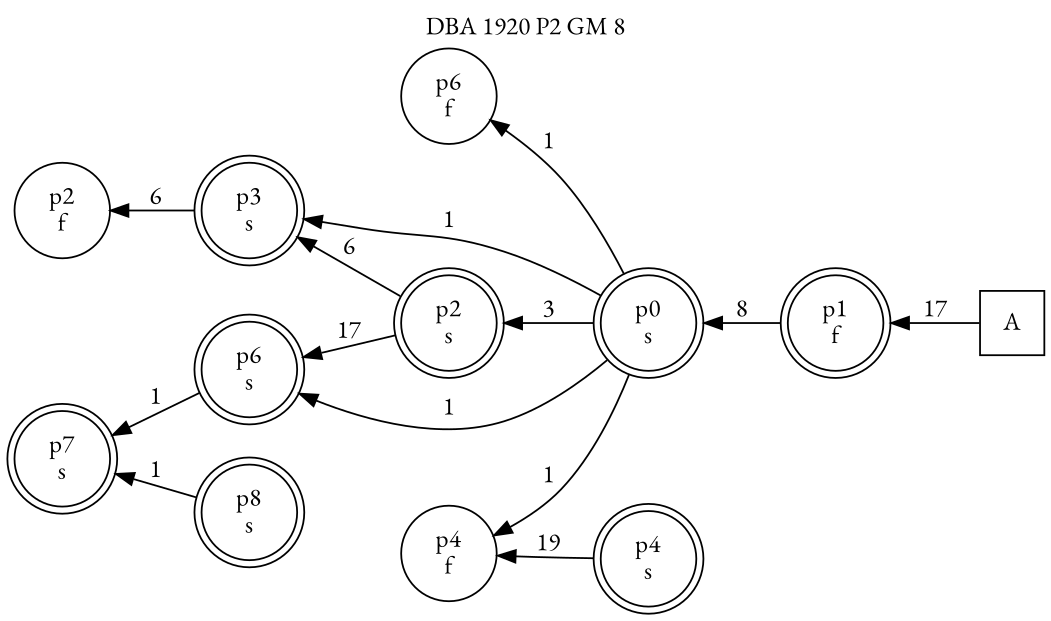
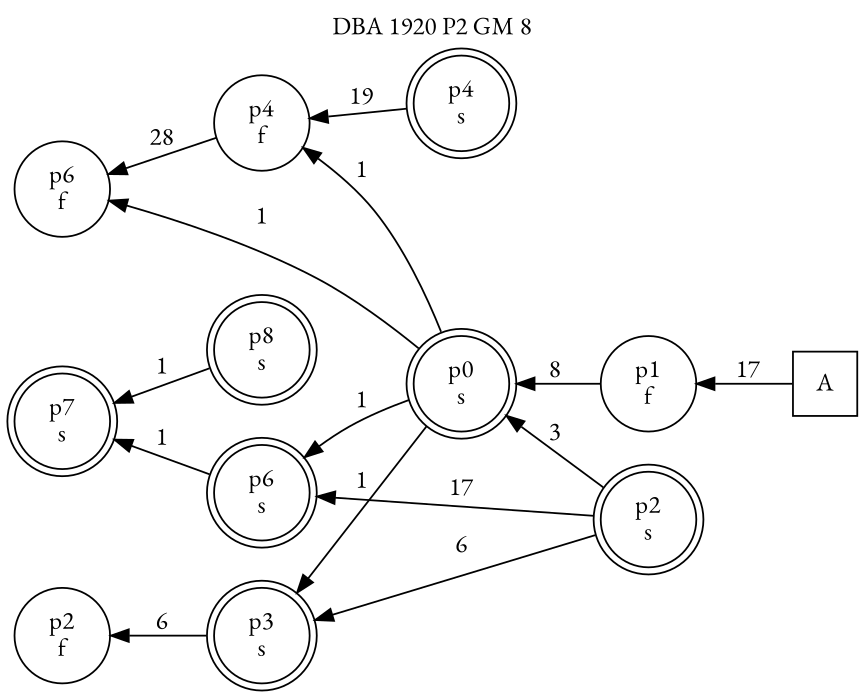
none -> (171, 153)
(558, 323) -> (562, 457)
(836, 323) -> (649, 384)
